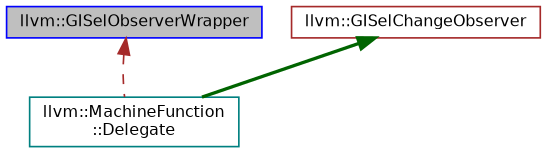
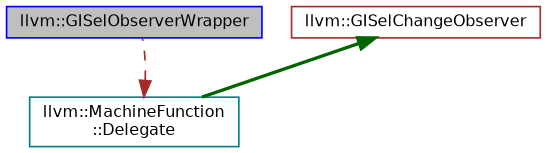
(123, 76) -> (145, 59)
